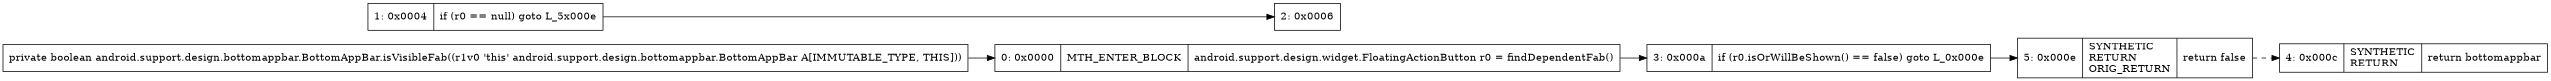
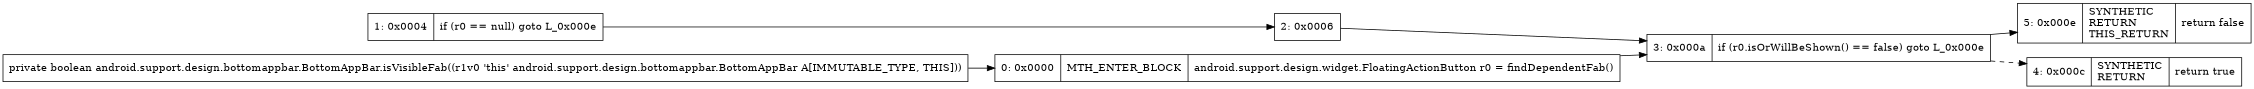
(518, 16) -> (518, 27)
none -> (1490, 34)
(2262, 58) -> (2005, 62)
(2485, 58) -> (2205, 71)
(2130, 69) -> (2129, 34)
